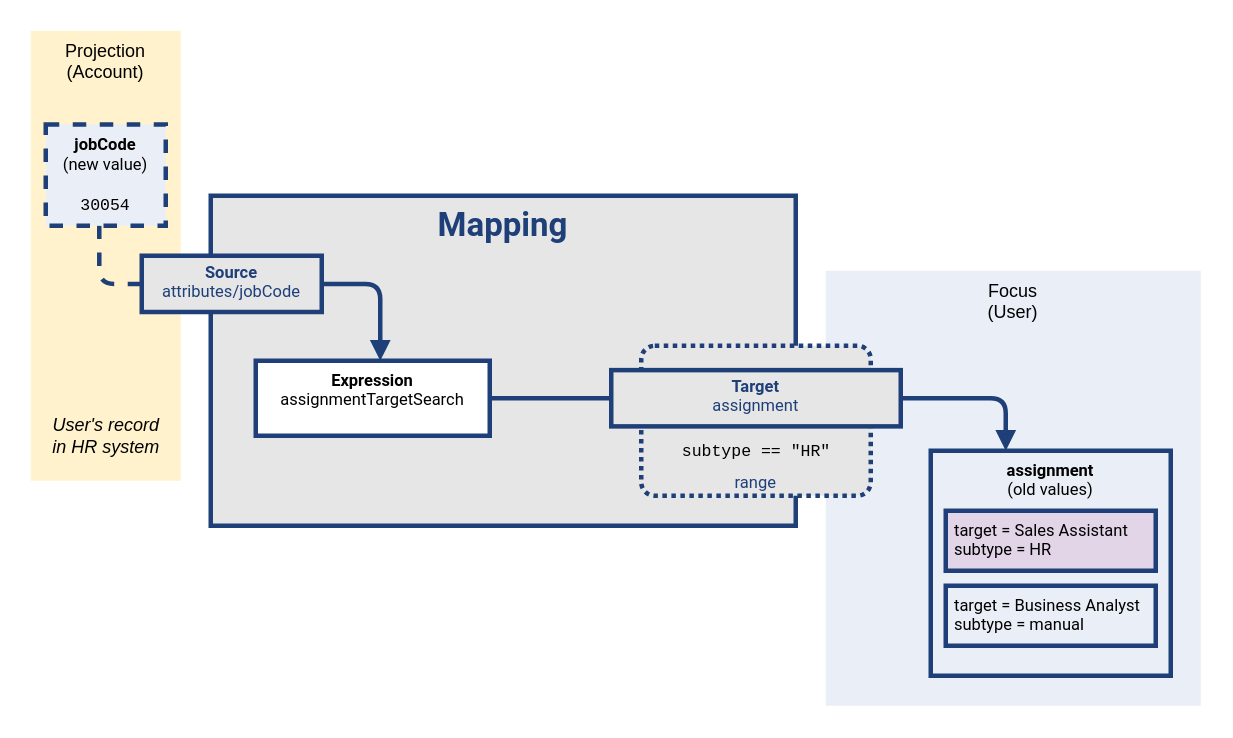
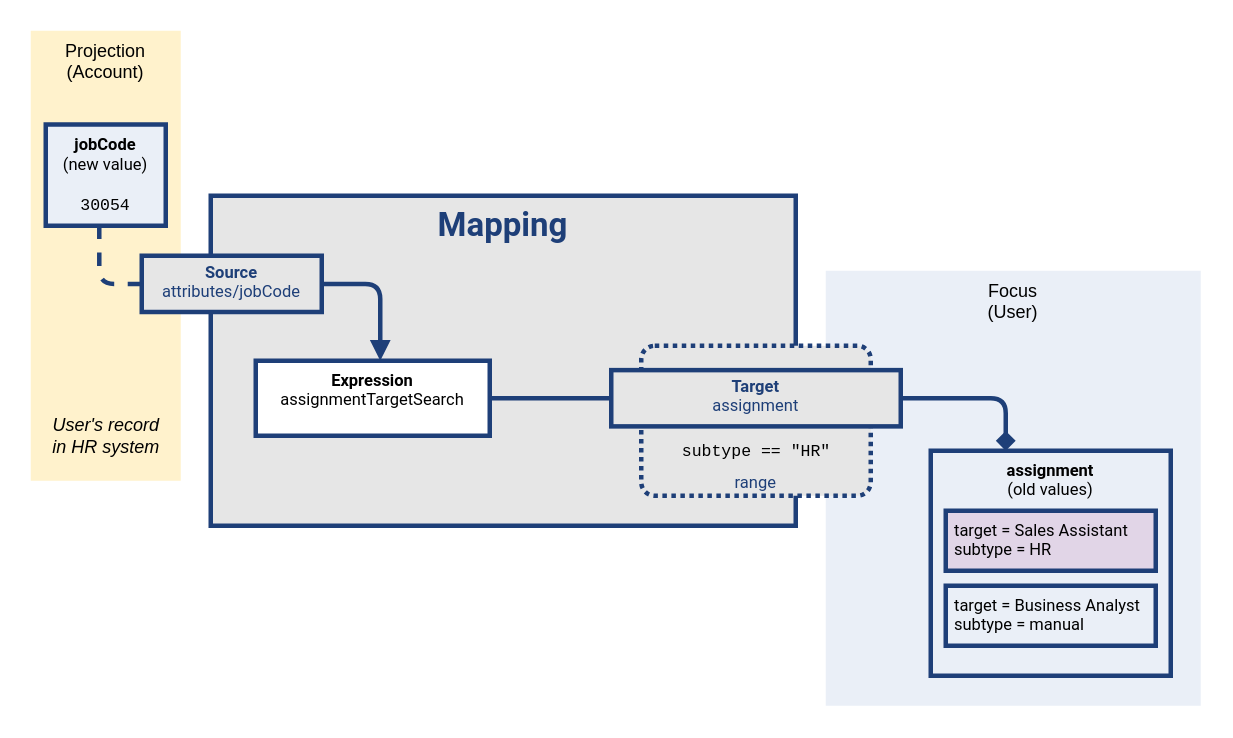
(106, 175) -> (106, 175)
(1006, 430) -> (1006, 431)
